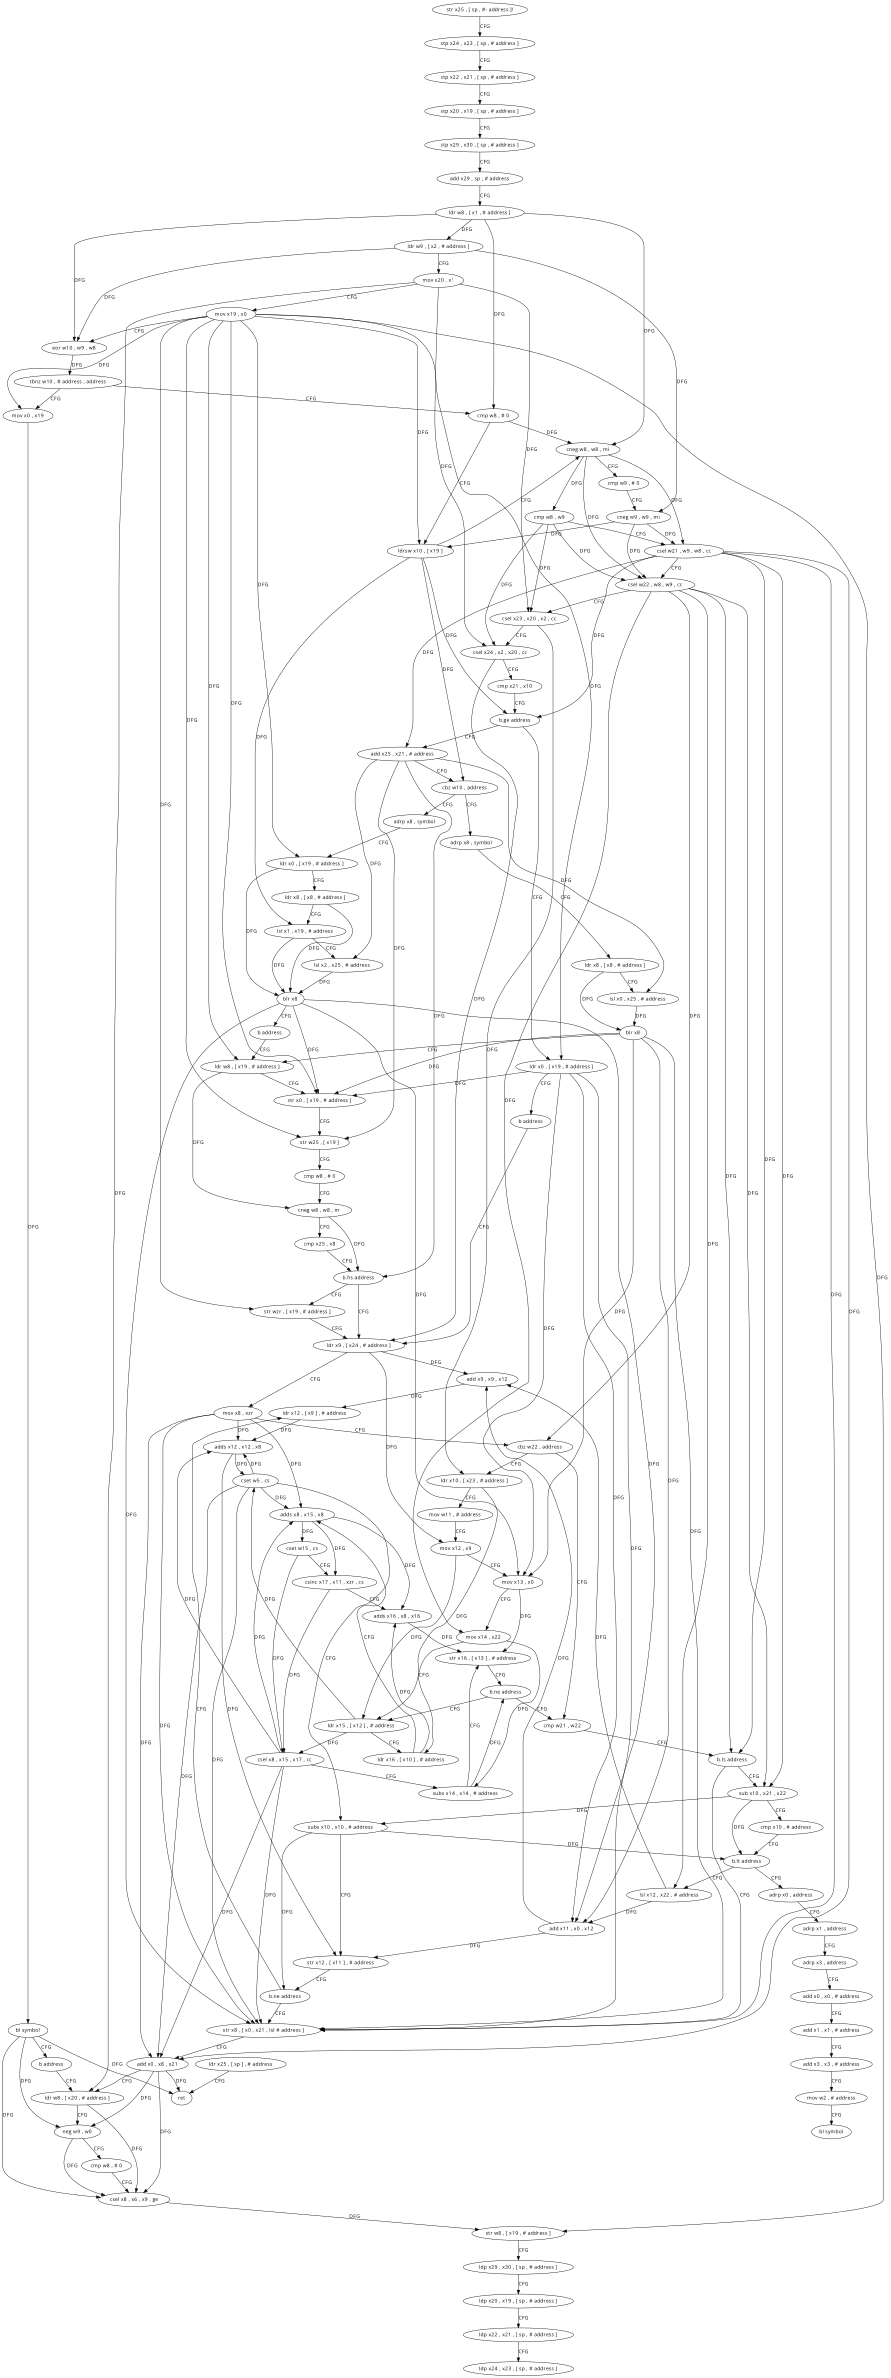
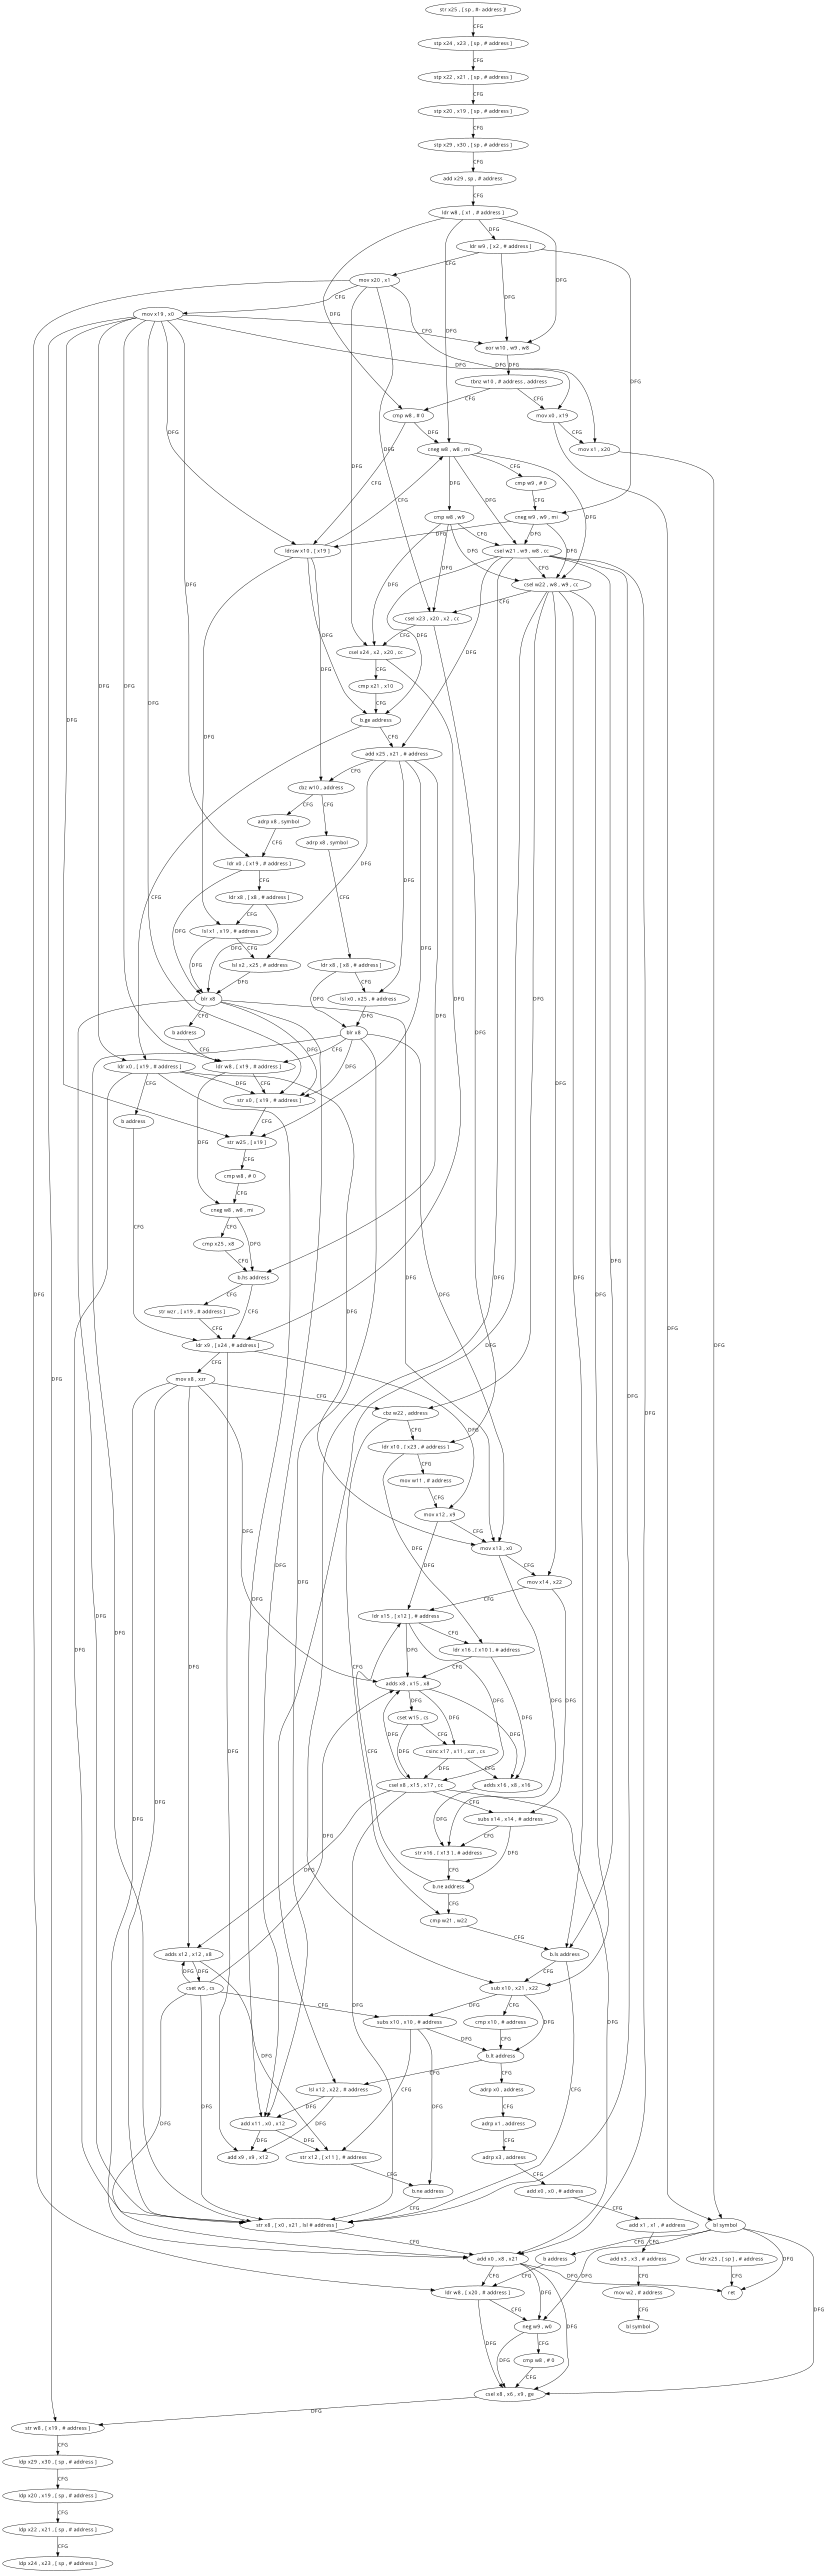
none -> (594, 450)
(160, 832) -> none
(315, 1413) -> none
(274, 1617) -> (407, 1648)
